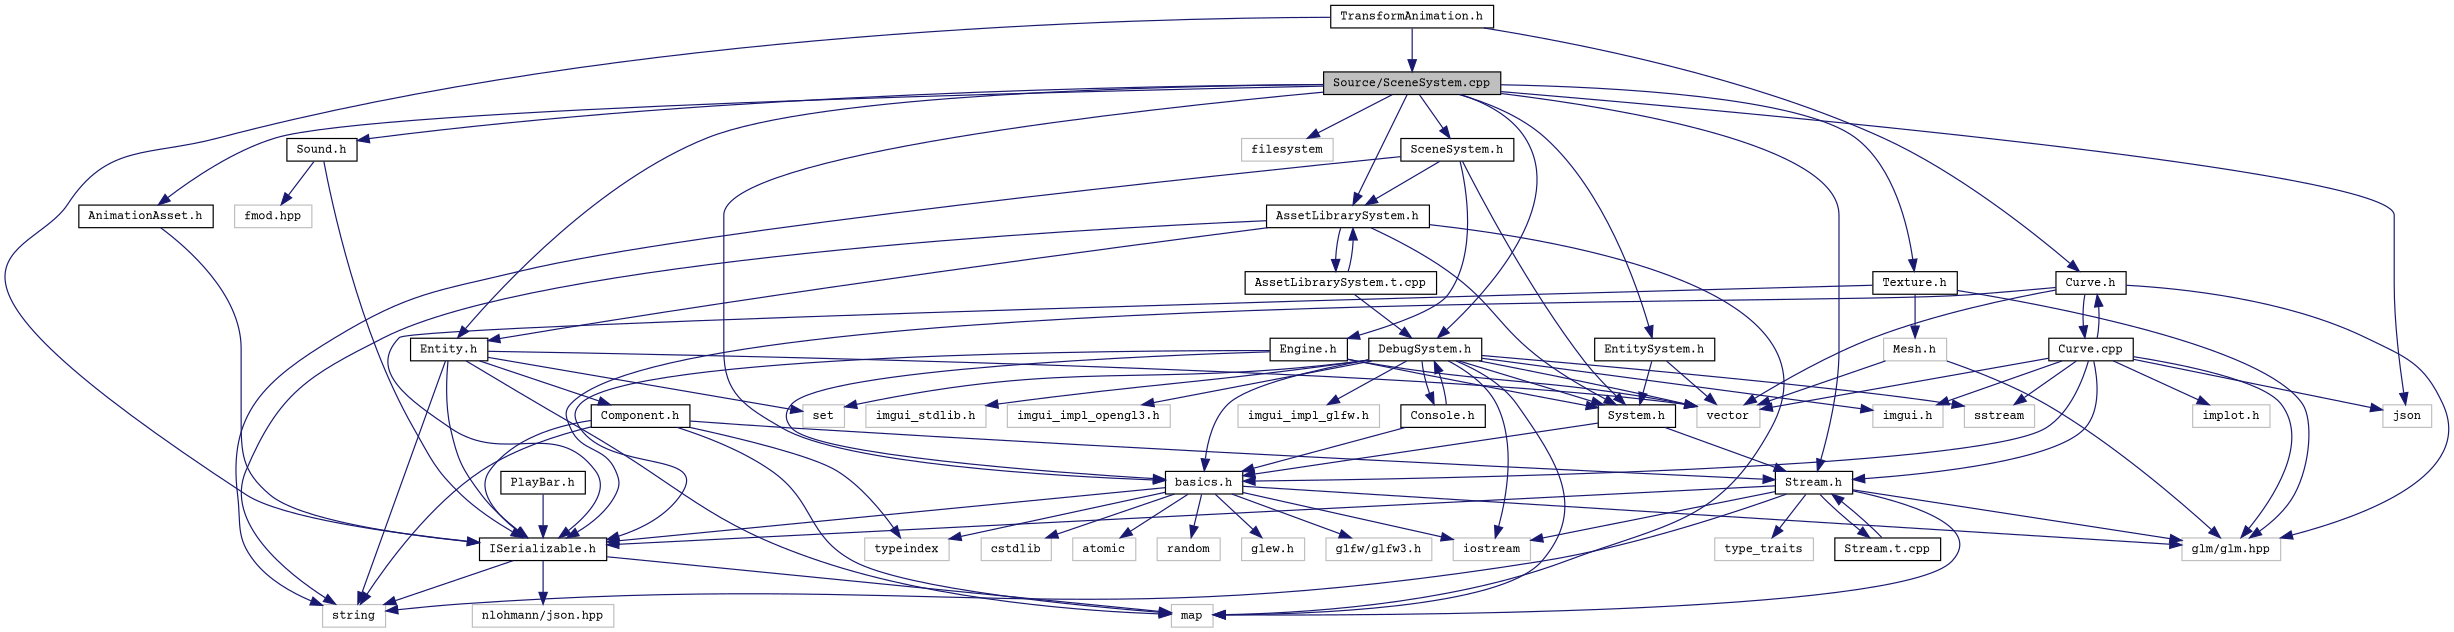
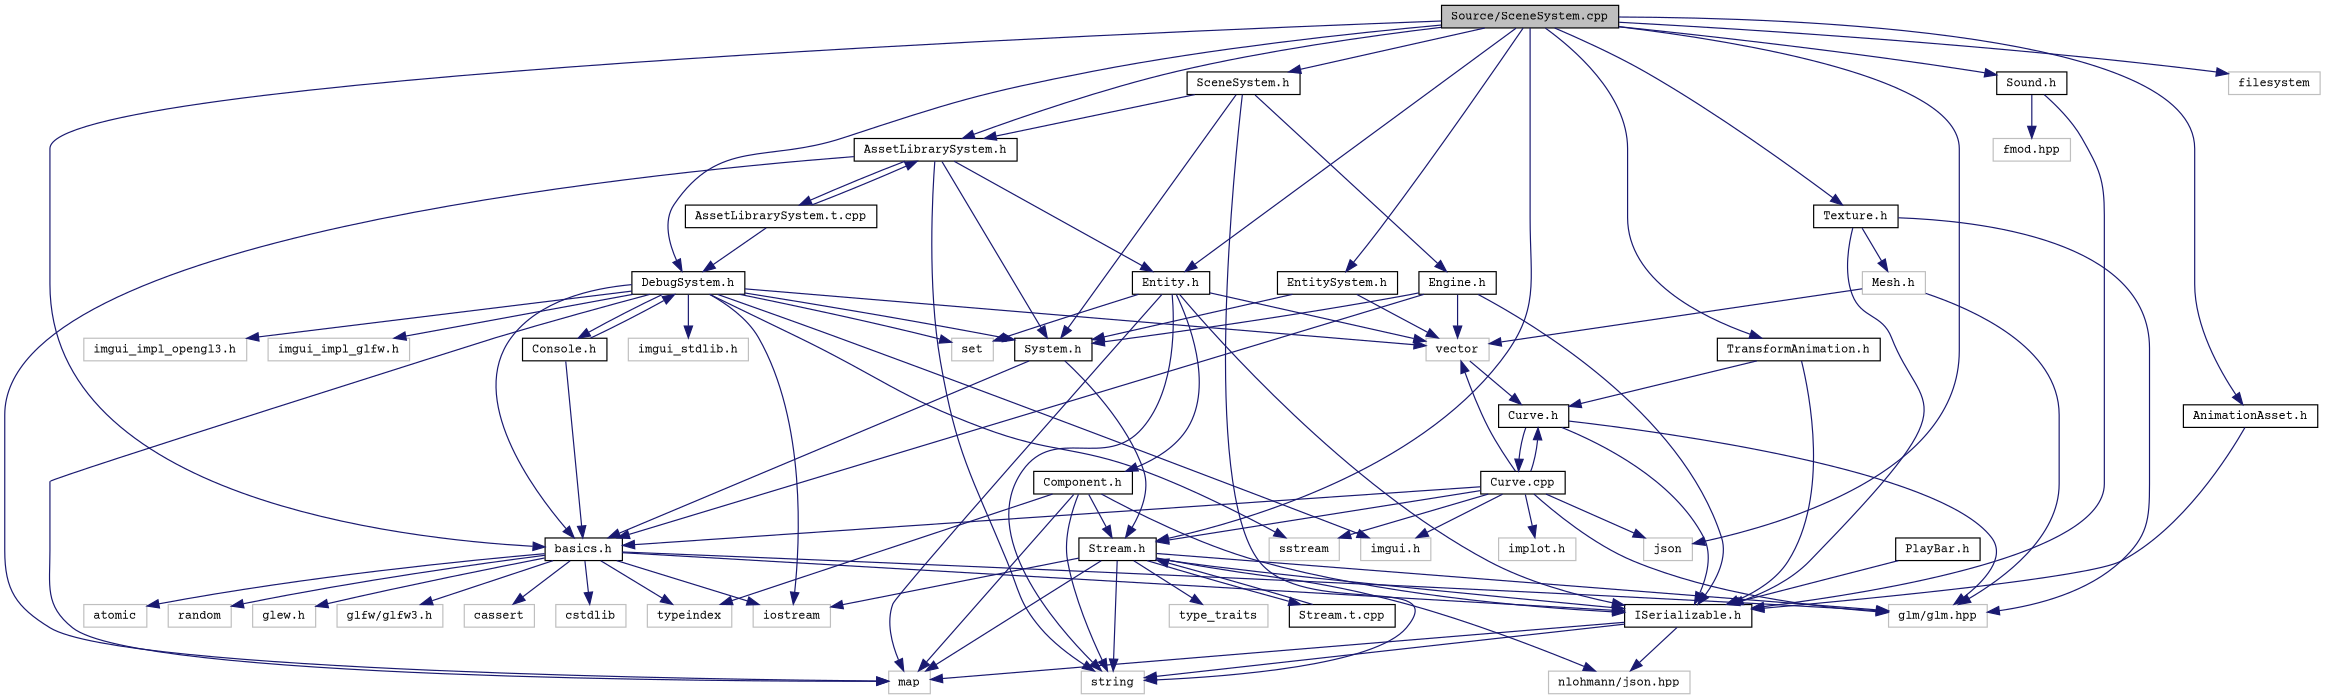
(1412, 44) -> (1628, 198)
(1899, 328) -> (1493, 381)
none -> (1428, 610)
none -> (499, 616)
